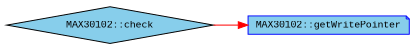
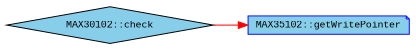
(329, 25) -> (329, 25)
